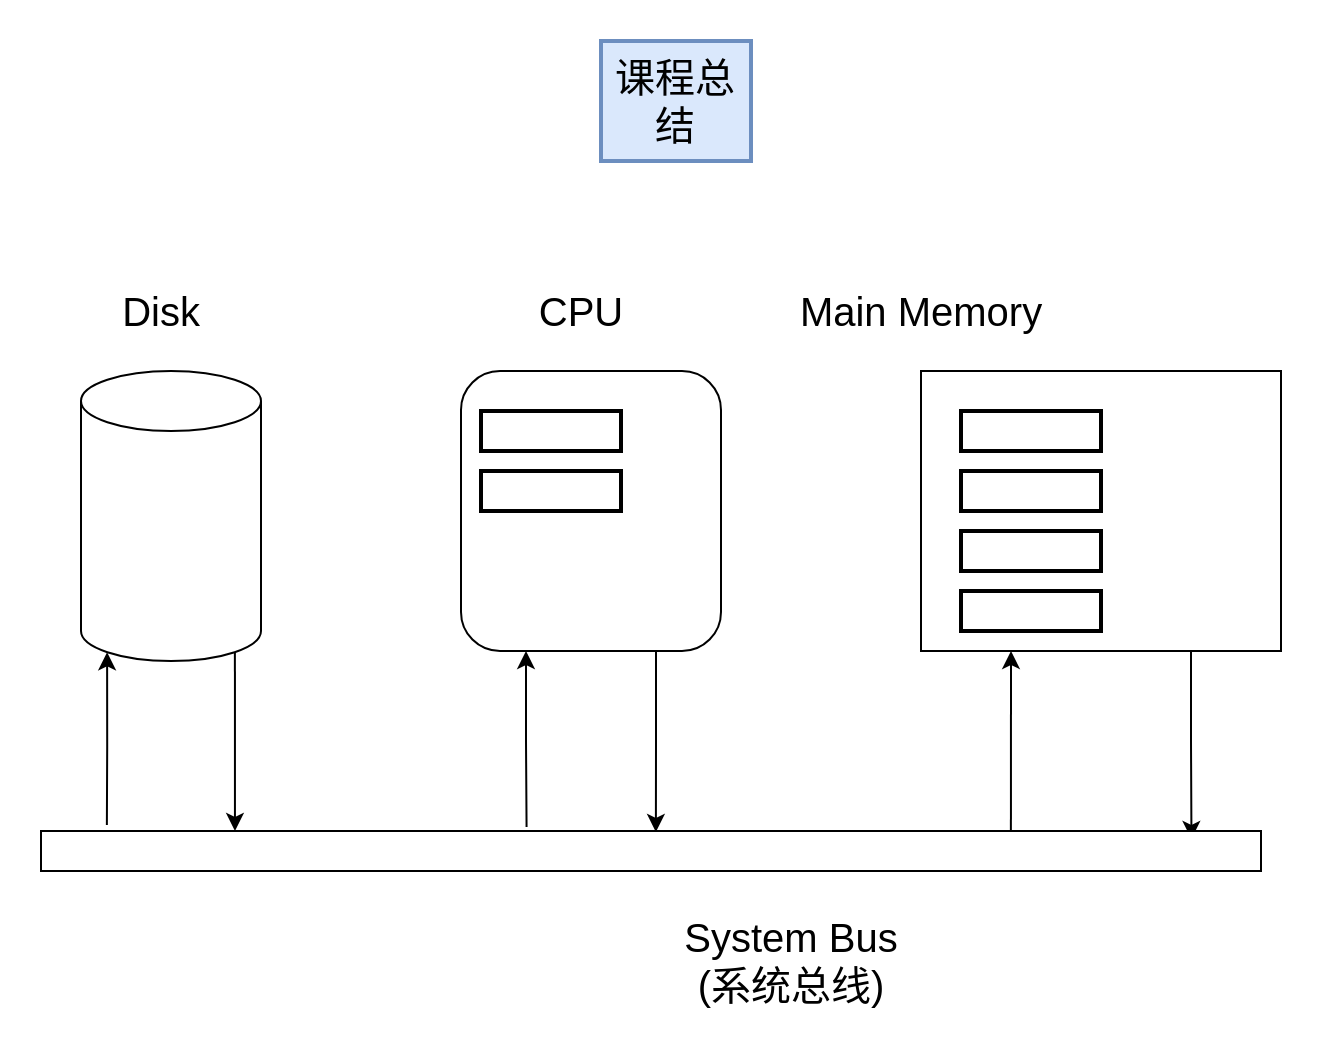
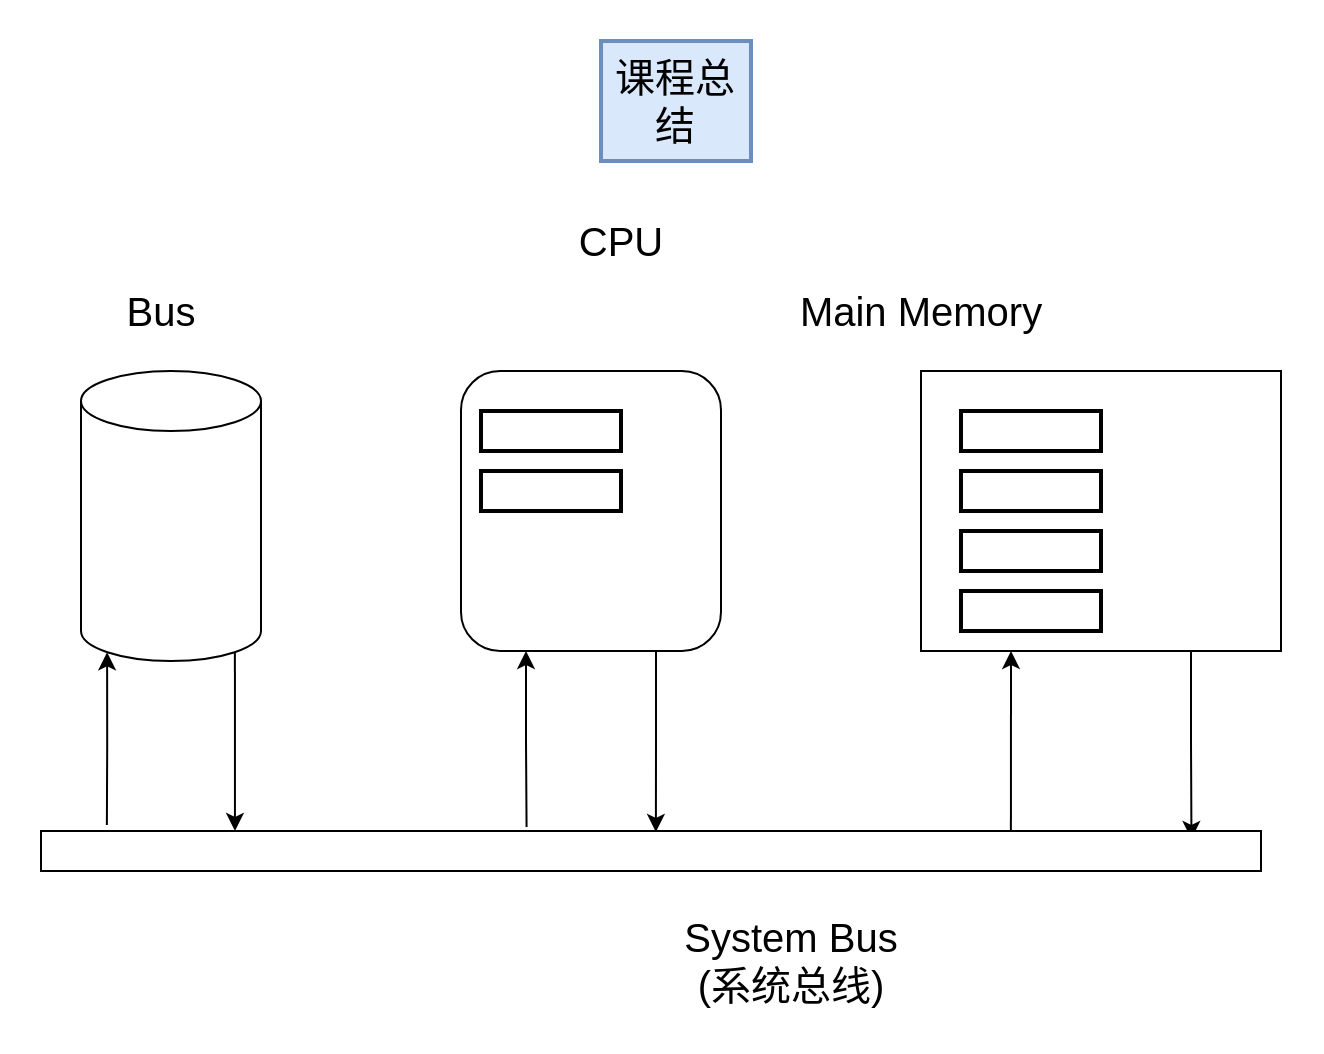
(162, 311) -> (162, 311)
(581, 311) -> (621, 241)
